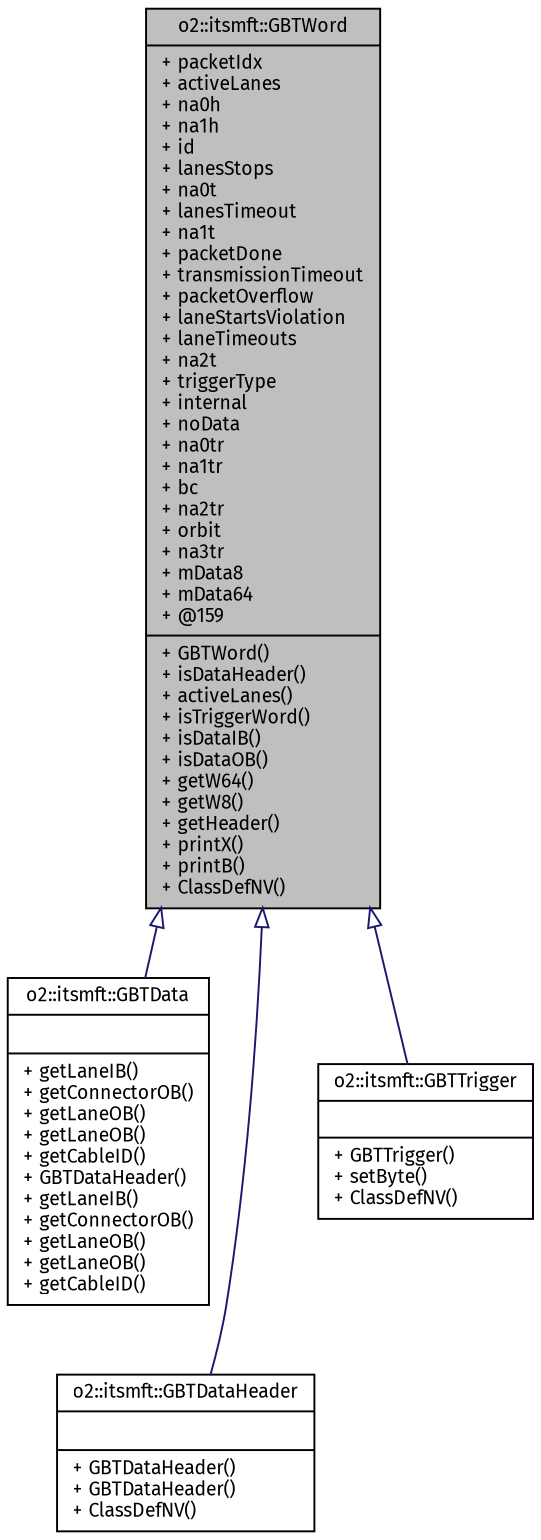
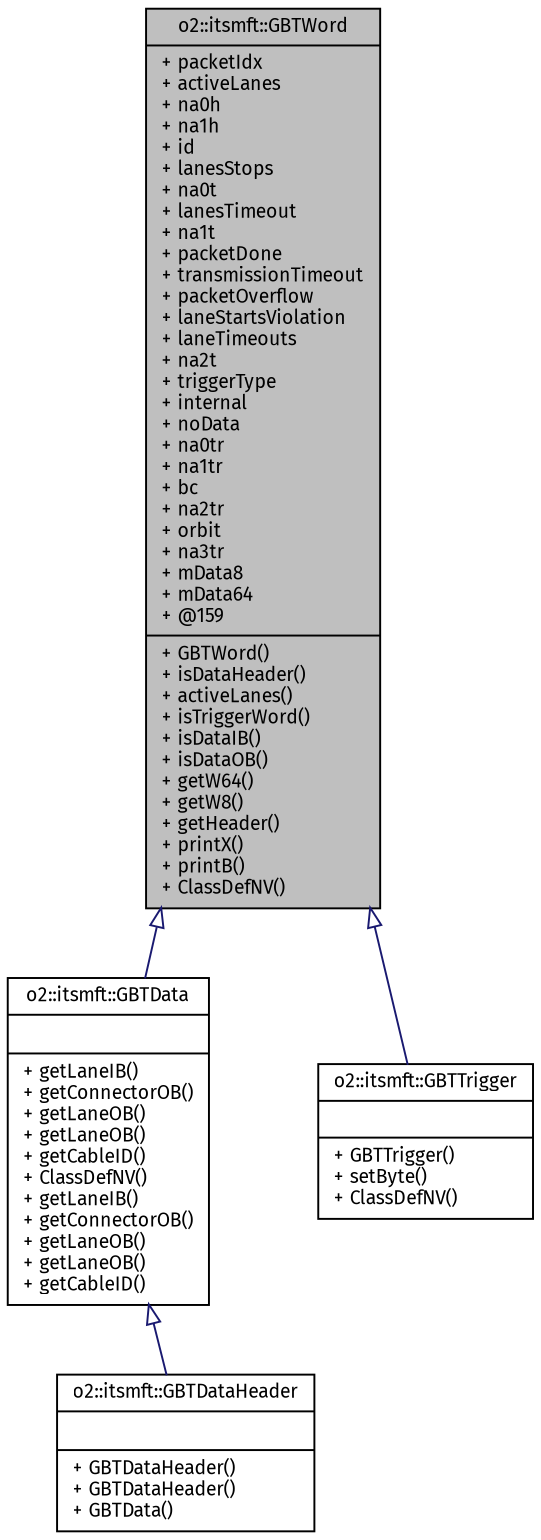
(246, 1153) -> (160, 1349)
(105, 1178) -> (85, 1178)
(134, 1511) -> (123, 1511)
